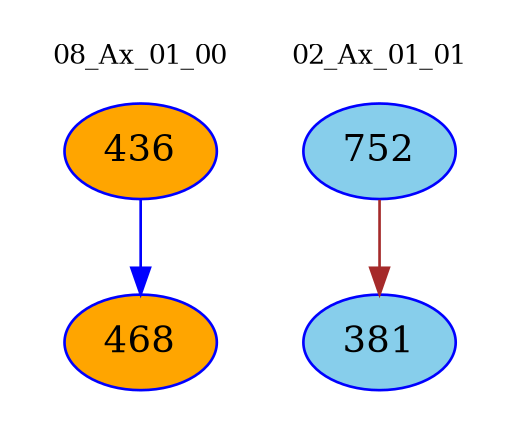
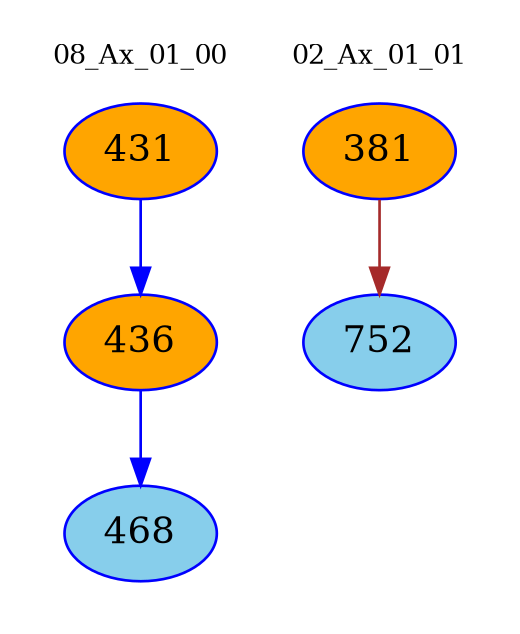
none -> (141, 151)
(380, 234) -> (380, 234)
(141, 342) -> (141, 533)
(380, 342) -> (380, 151)
